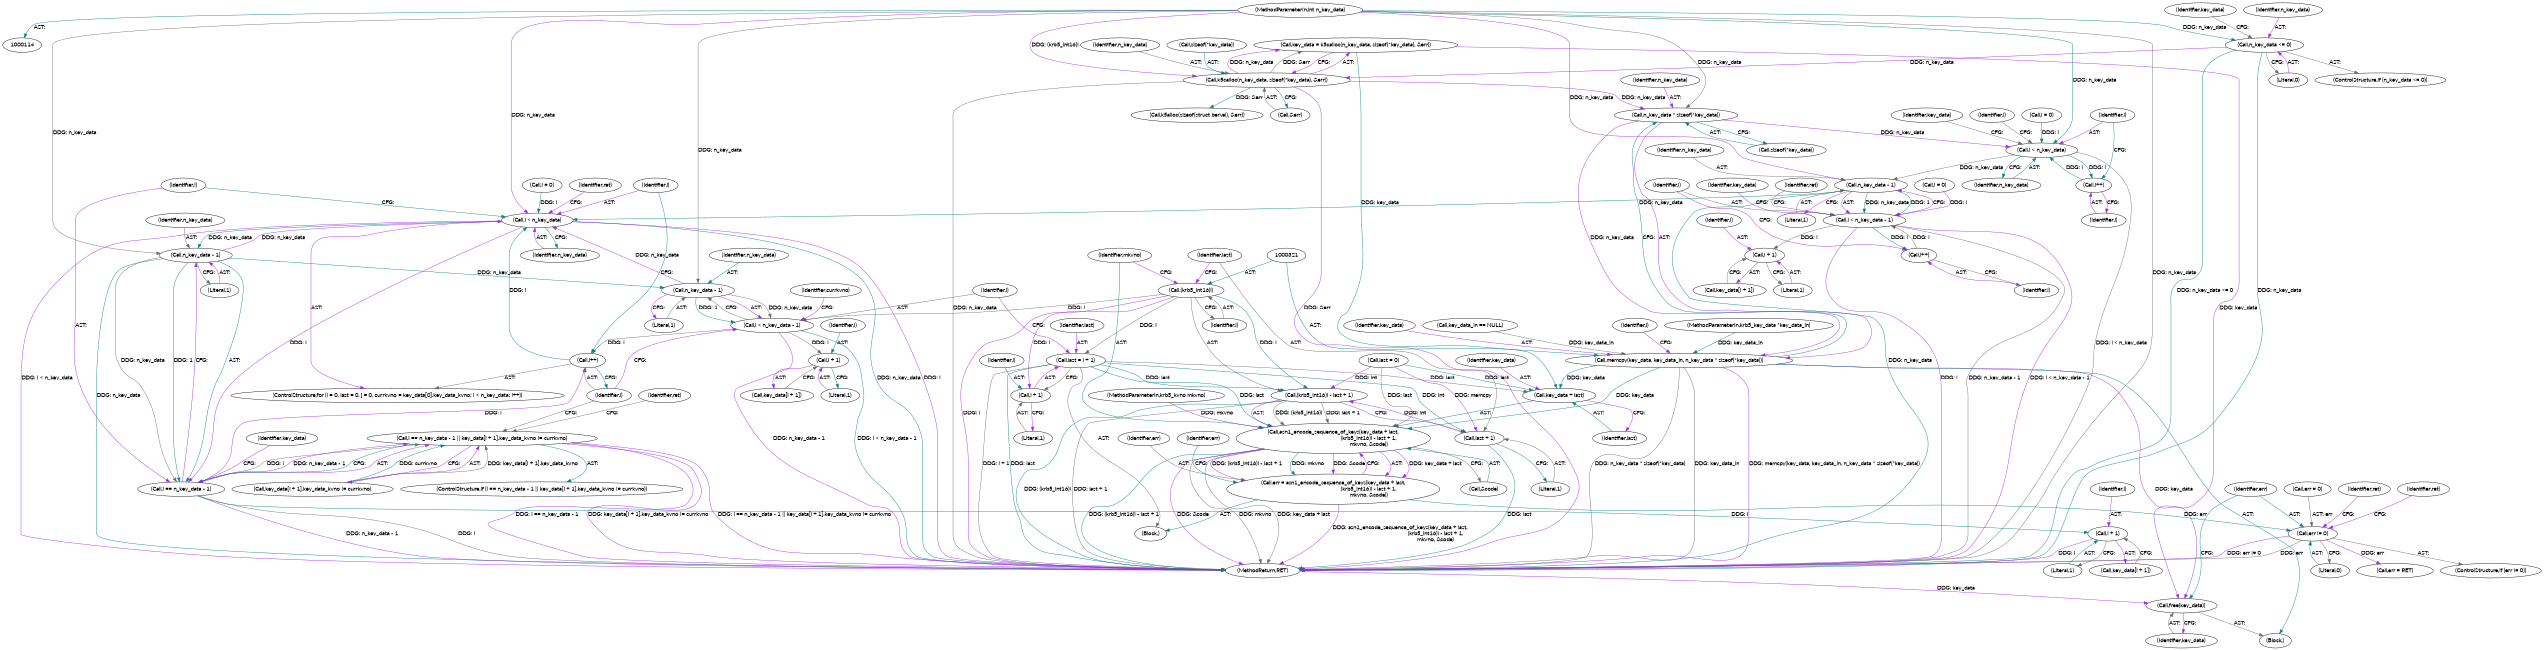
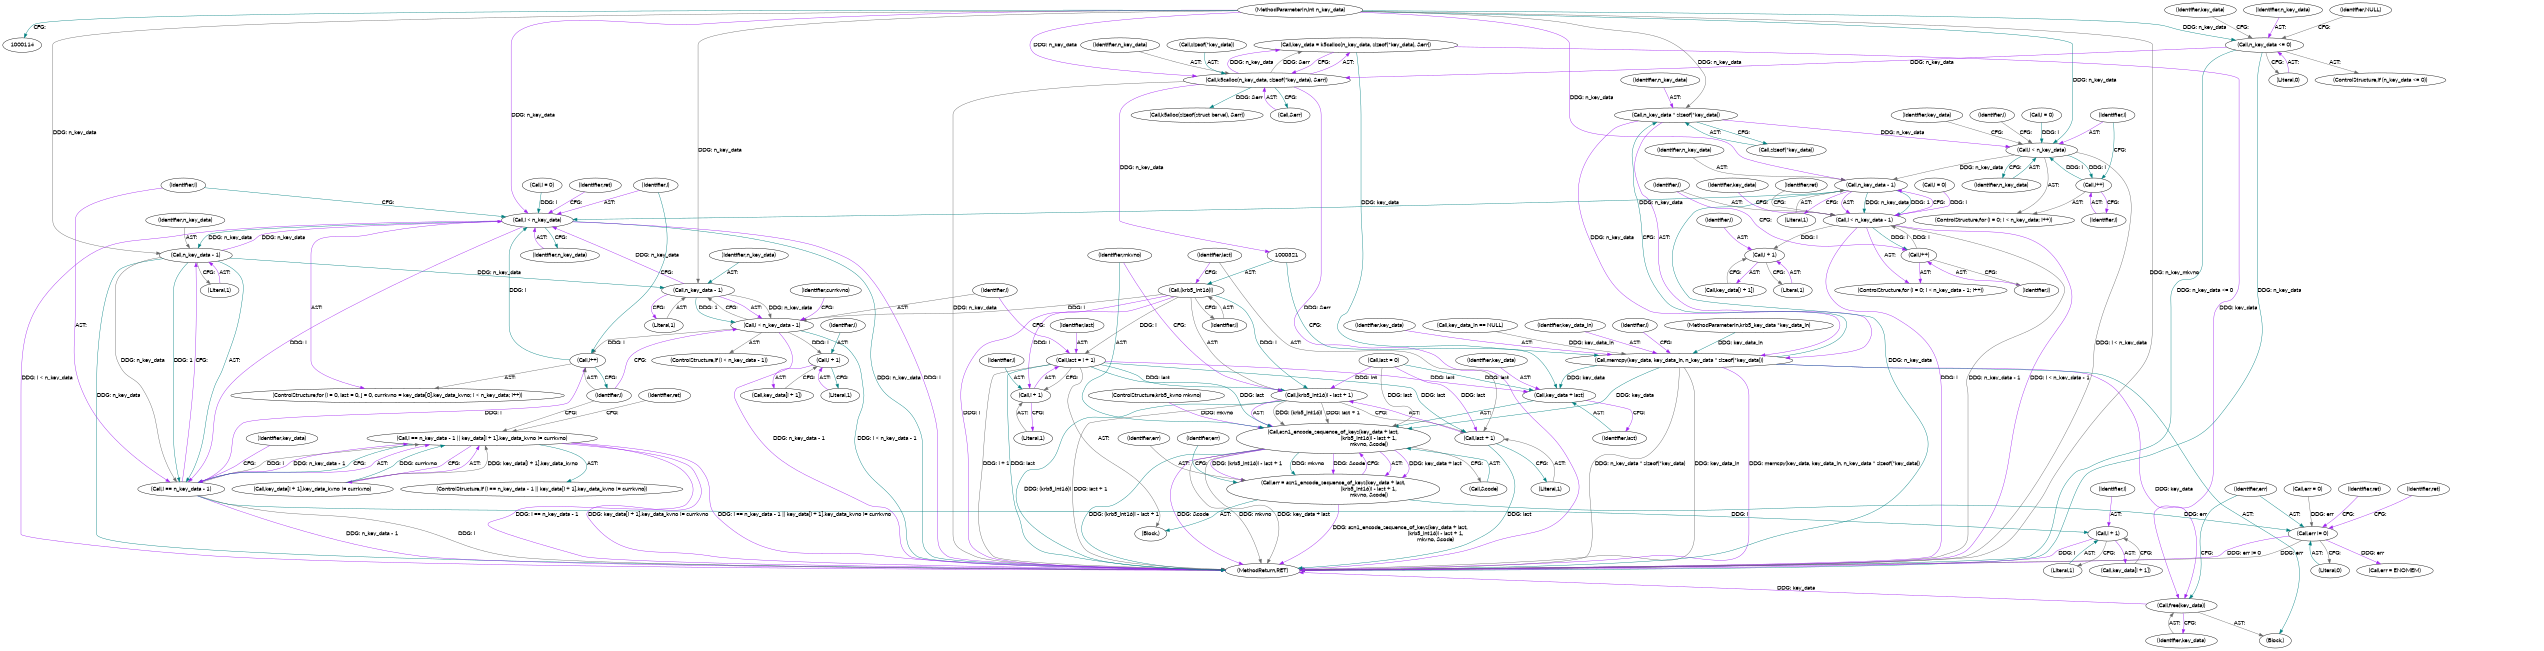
none -> (2361, 10)
(41, 28) -> (41, 28)
(1055, 45) -> (1055, 45)
(1497, 85) -> (1120, 198)
(1267, 103) -> (1267, 103)
none -> (1994, 220)
(1154, 272) -> (1186, 346)
(2174, 273) -> (2174, 273)
none -> (1921, 290)
(1316, 325) -> (1316, 325)
none -> (1565, 325)
none -> (719, 360)
(1315, 370) -> (1315, 370)
(1156, 396) -> (1156, 396)
(1433, 396) -> (1433, 396)
(1473, 396) -> (1473, 396)
(1415, 413) -> (1415, 413)
(2322, 515) -> (2322, 515)
(2395, 571) -> (2395, 571)
(2491, 571) -> none
(1722, 582) -> (1725, 588)
